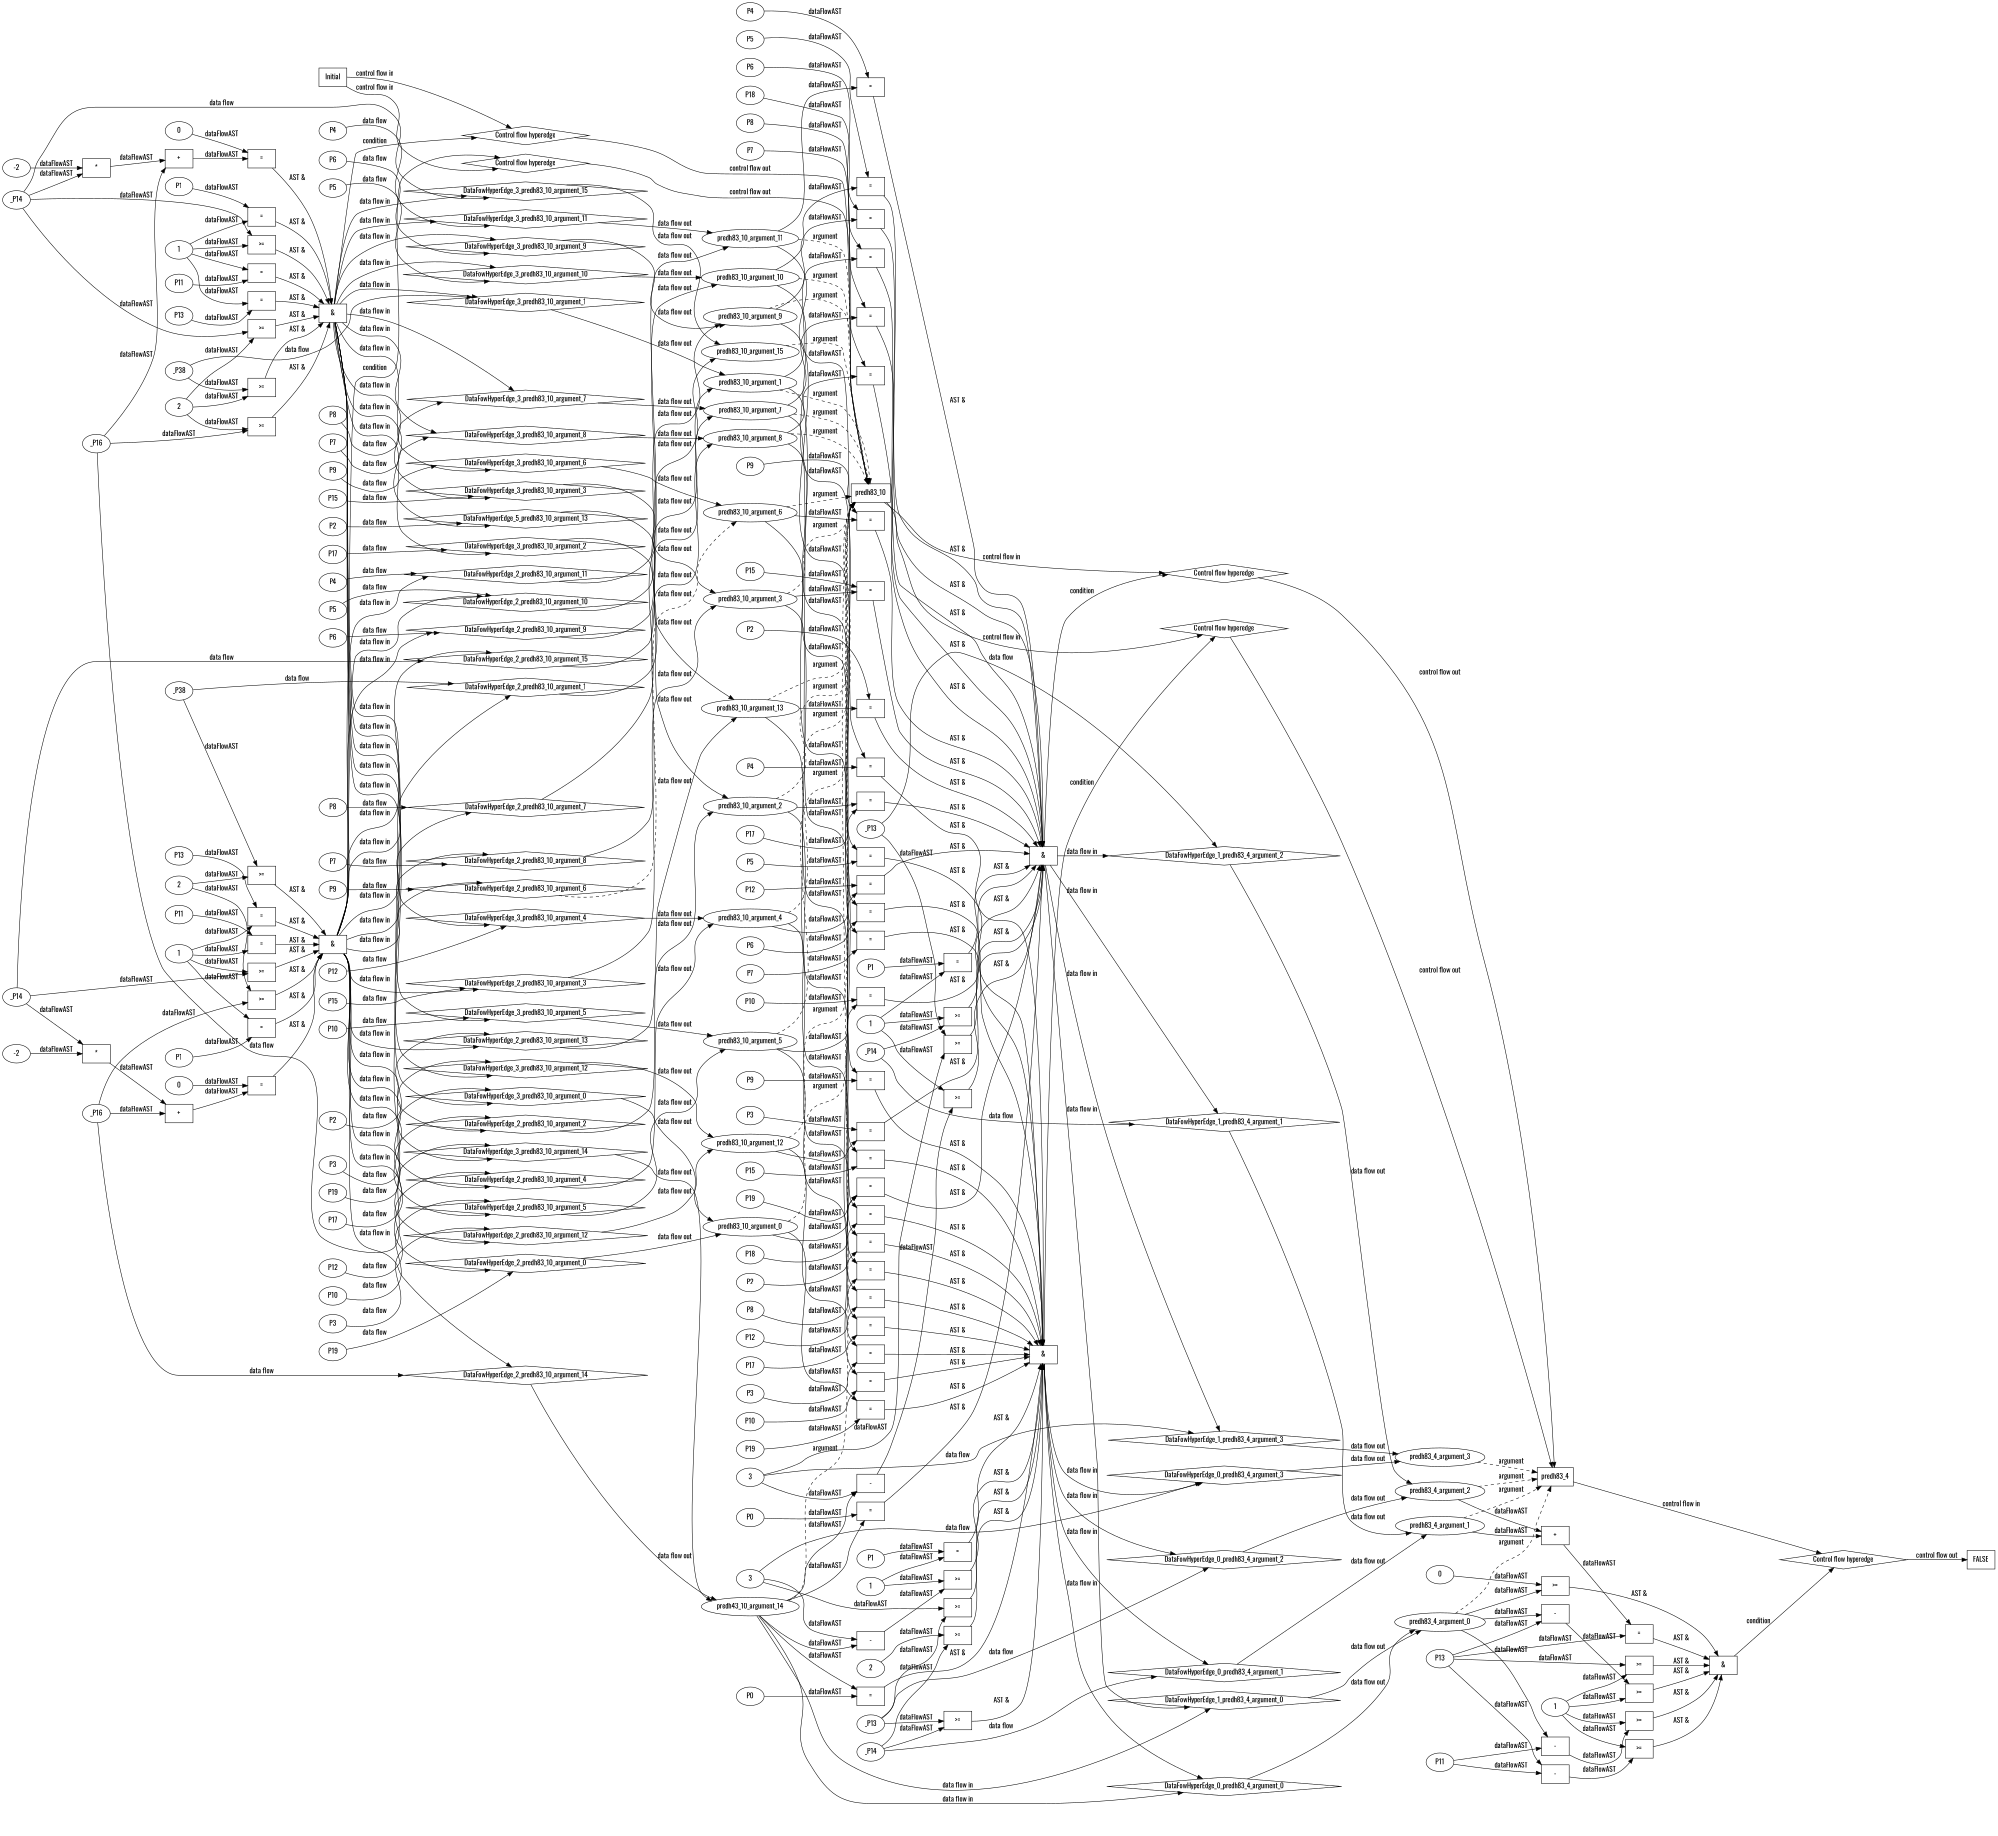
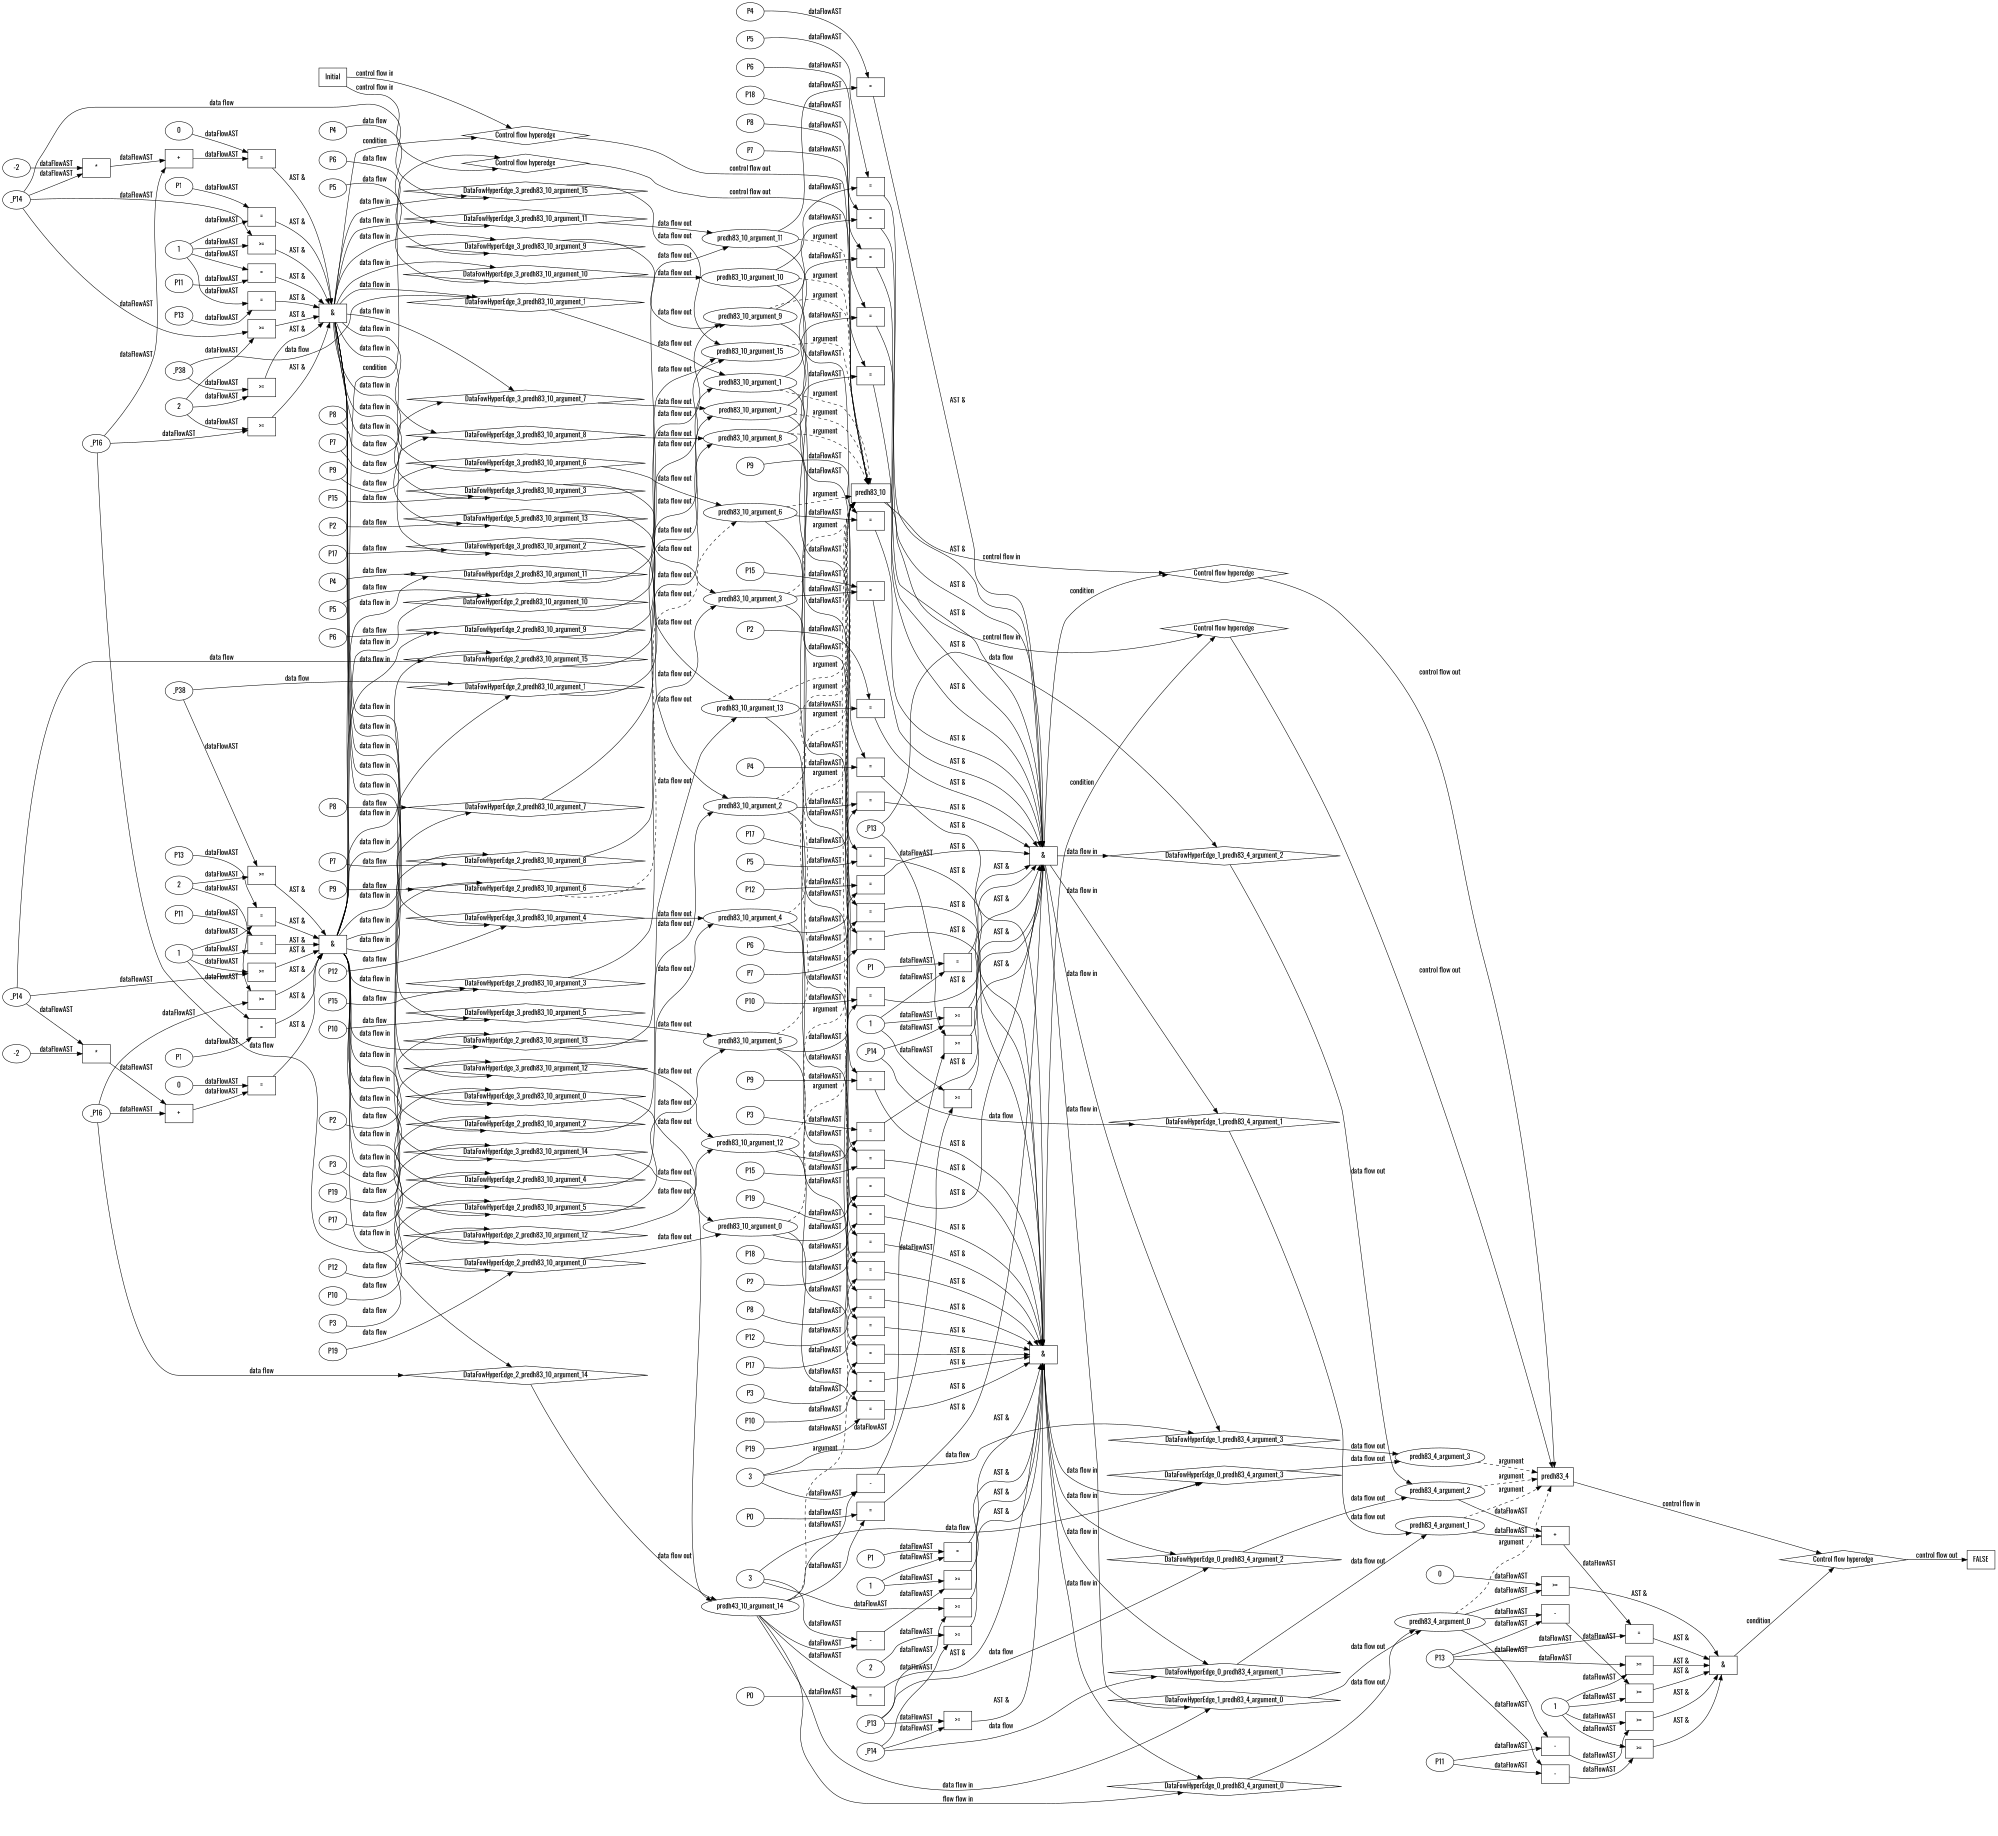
(654, 466) -> (645, 591)
(958, 1800) -> (958, 1800)
